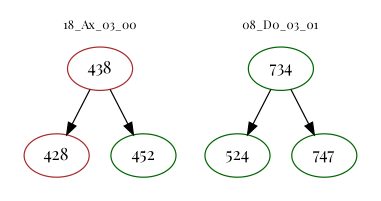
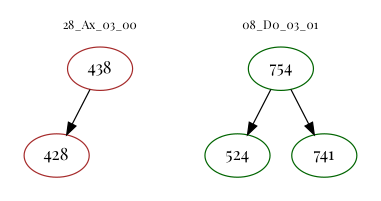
(100, 26) -> (100, 26)
(281, 69) -> (281, 69)
(143, 156) -> none
(324, 156) -> (324, 156)
